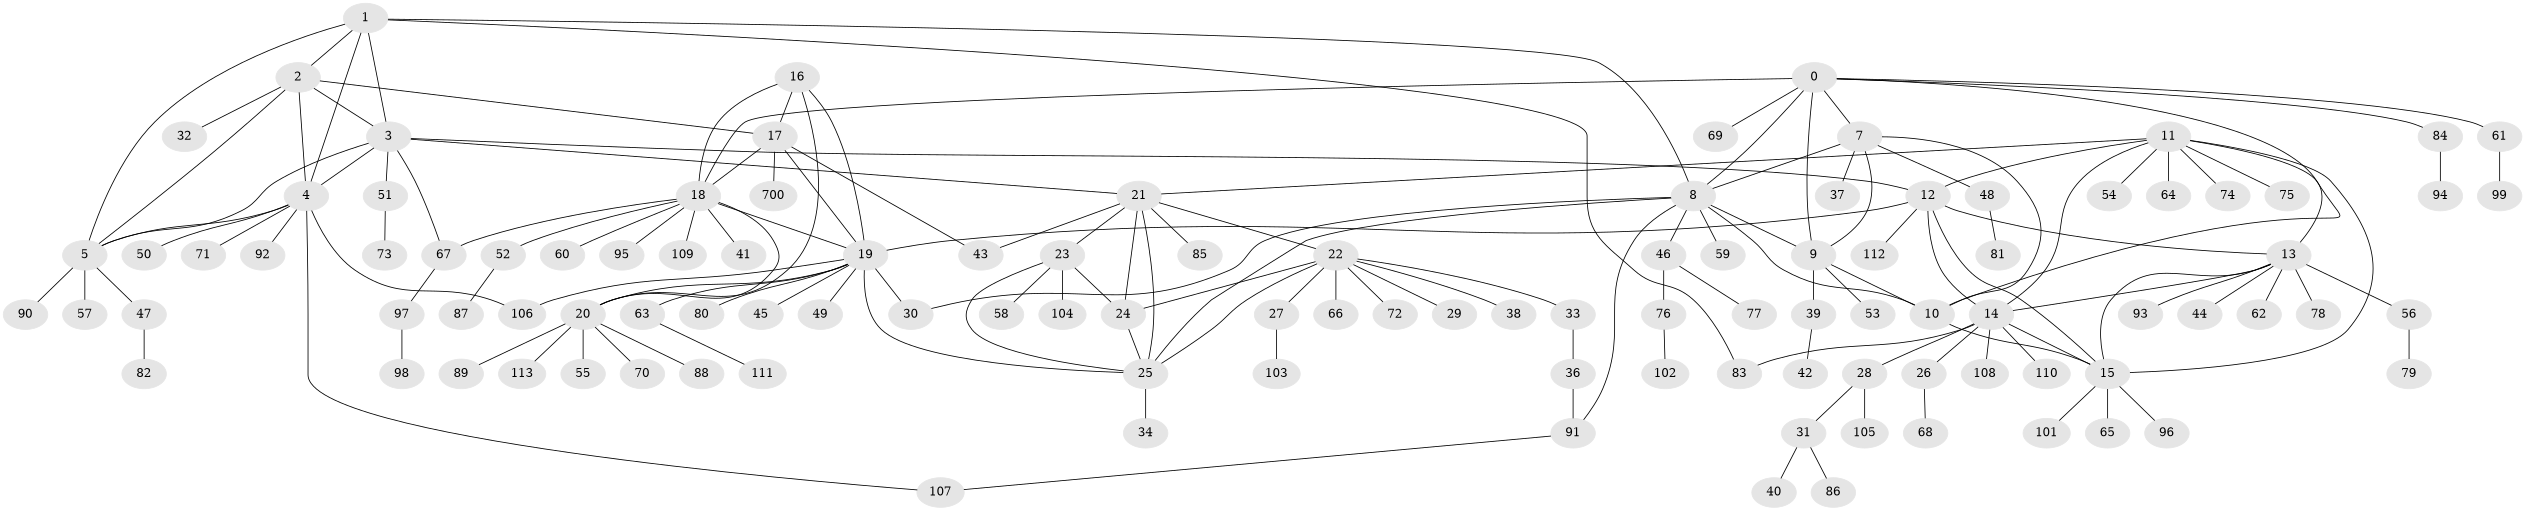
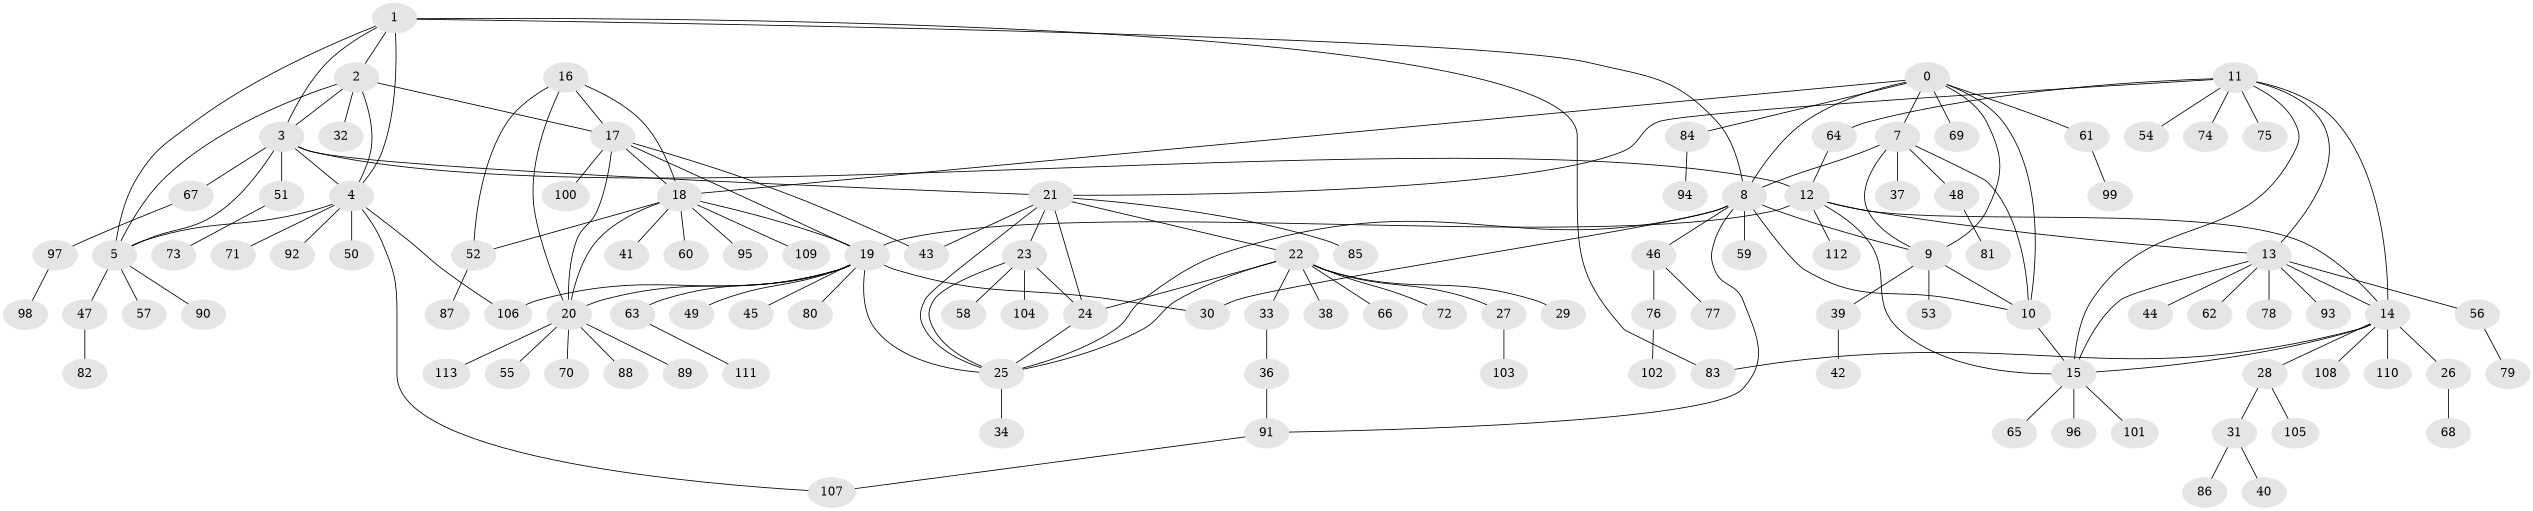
(2045, 158) -> (1818, 172)
(847, 161) -> (492, 153)
(773, 196) -> (566, 196)
(567, 217) -> none
none -> (582, 231)
